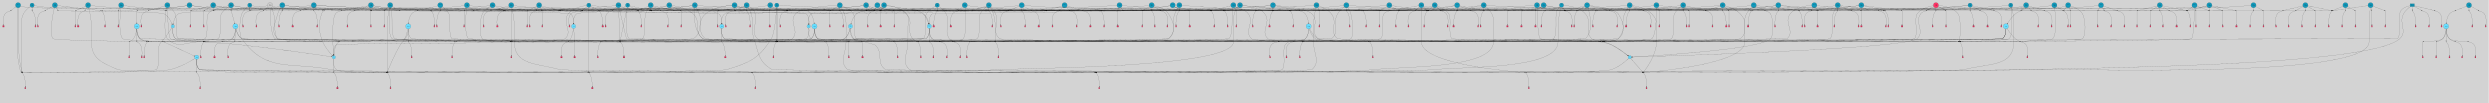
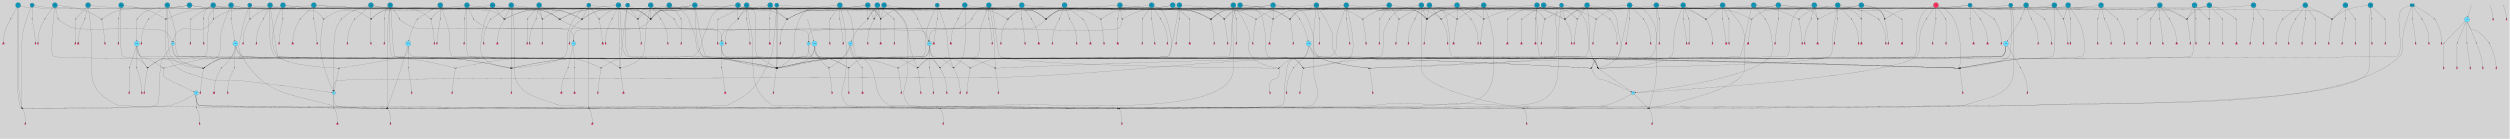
(270, 5) -> (270, 5)
(2469, 5) -> none
